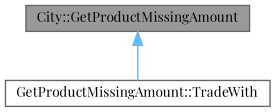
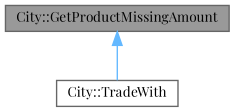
(138, 93) -> (117, 93)
